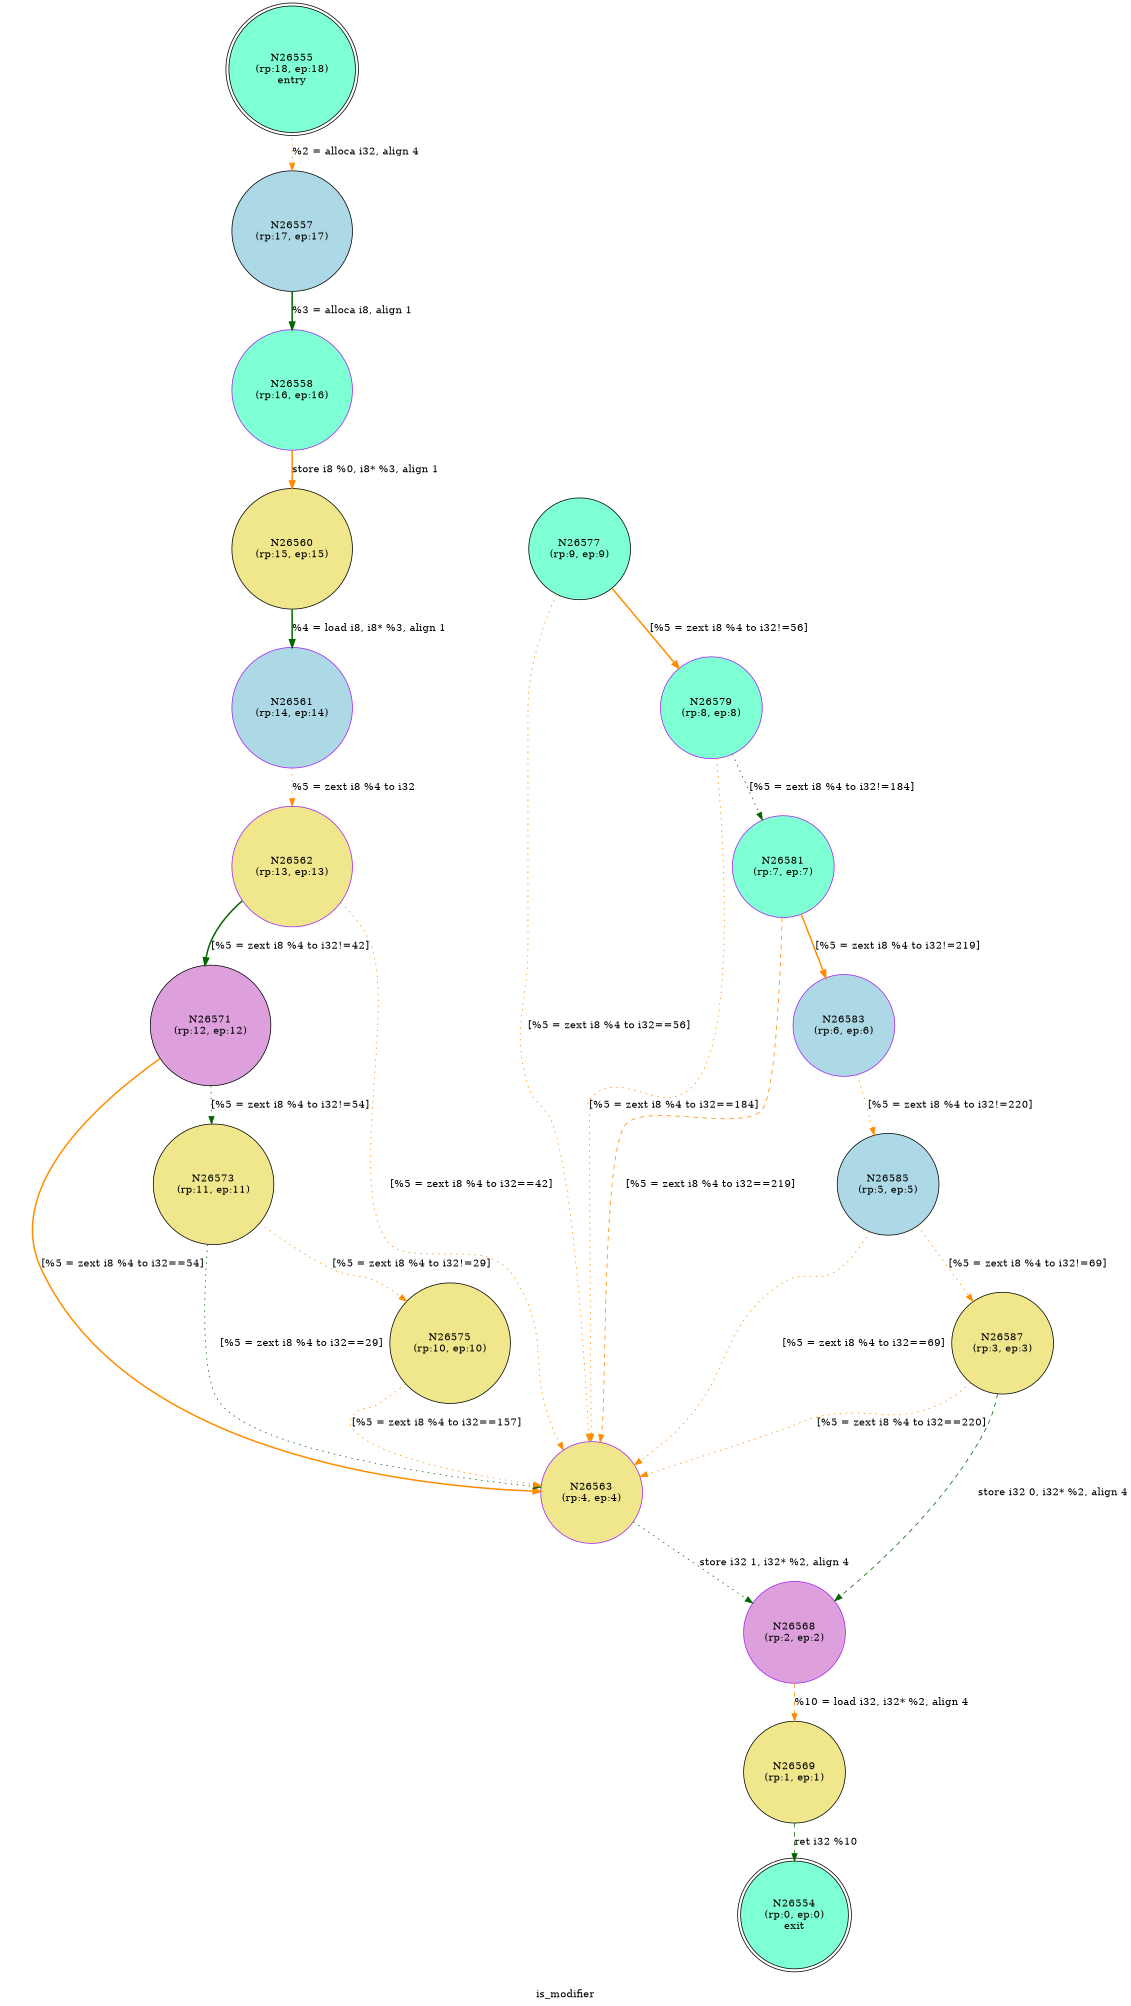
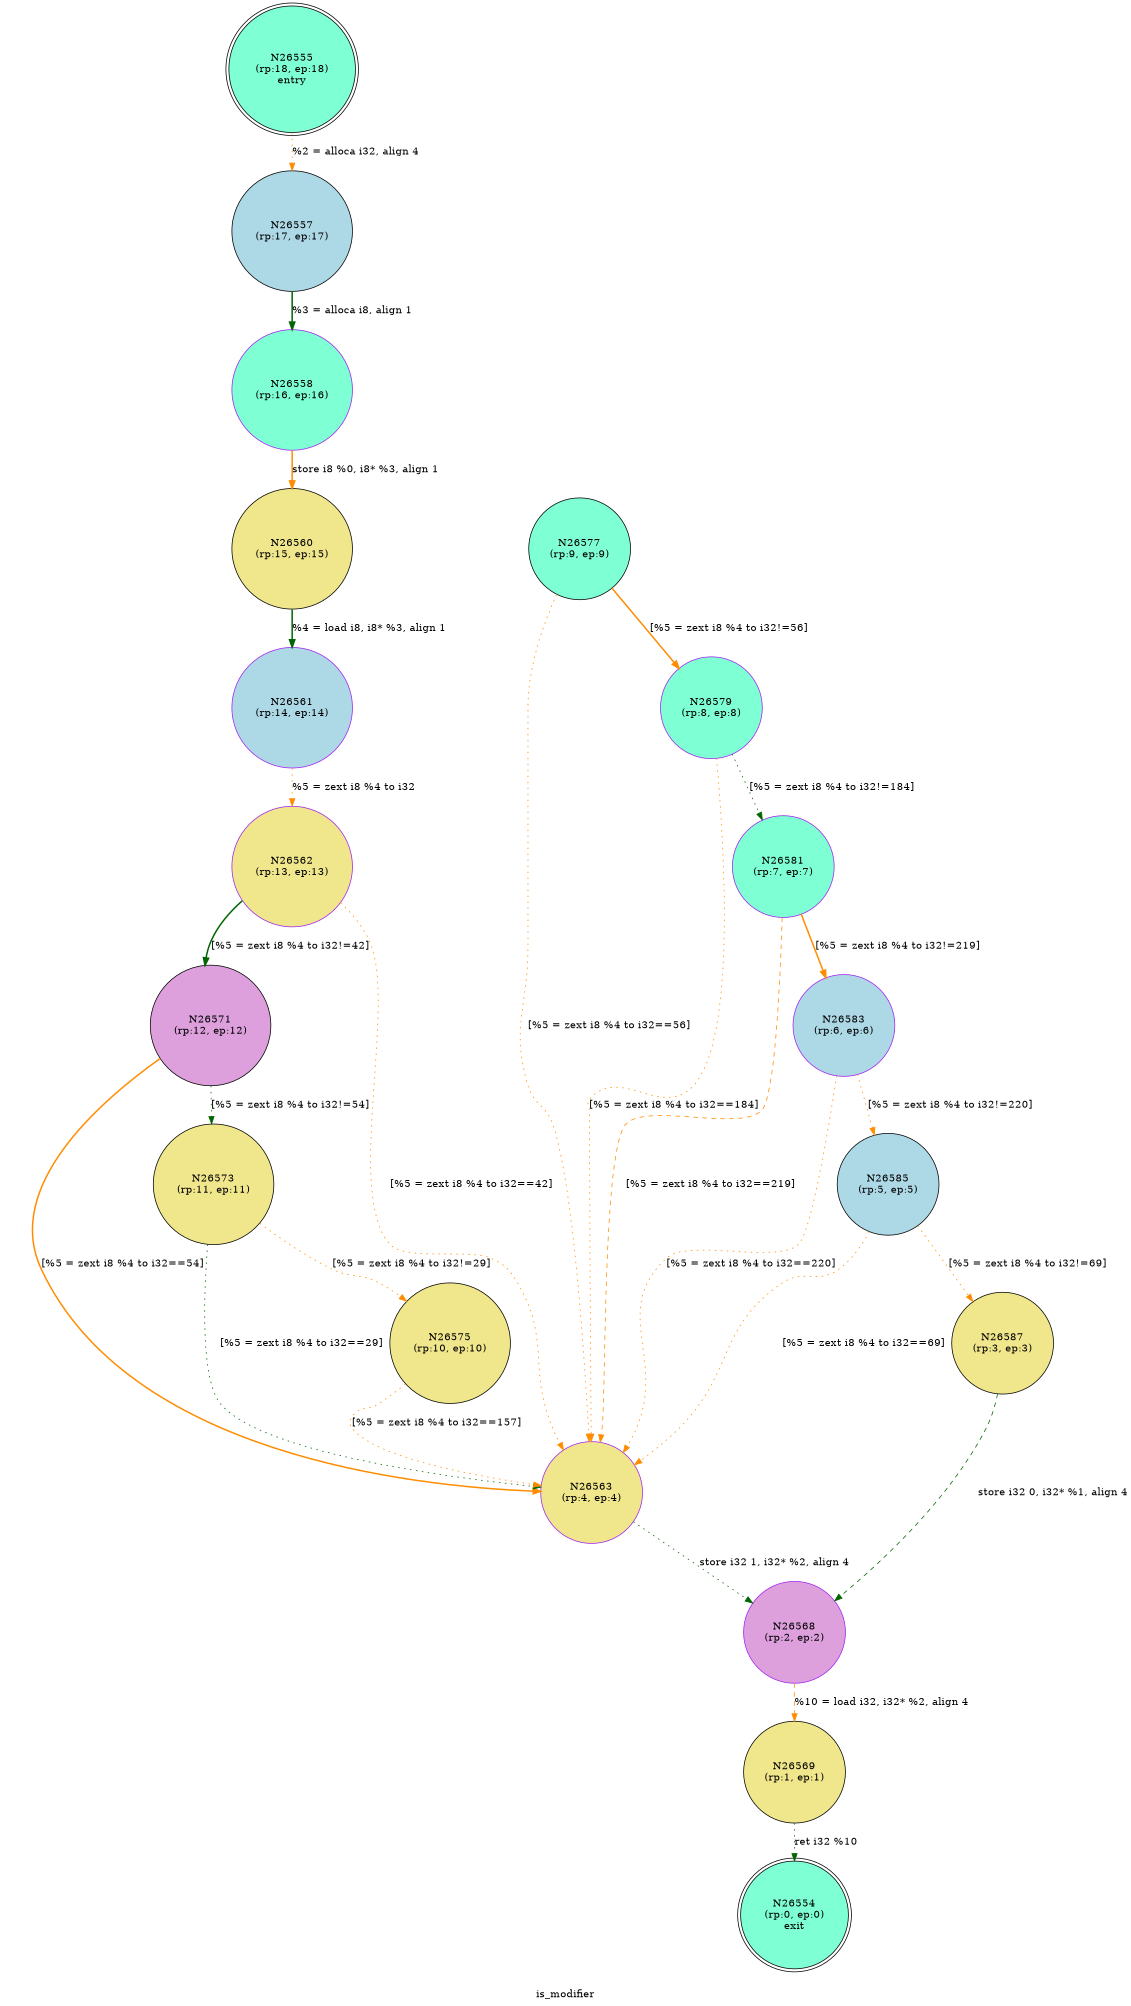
(809, 1419) -> (720, 1251)
(1053, 1493) -> (1053, 1493)
(795, 1838) -> (795, 1838)
